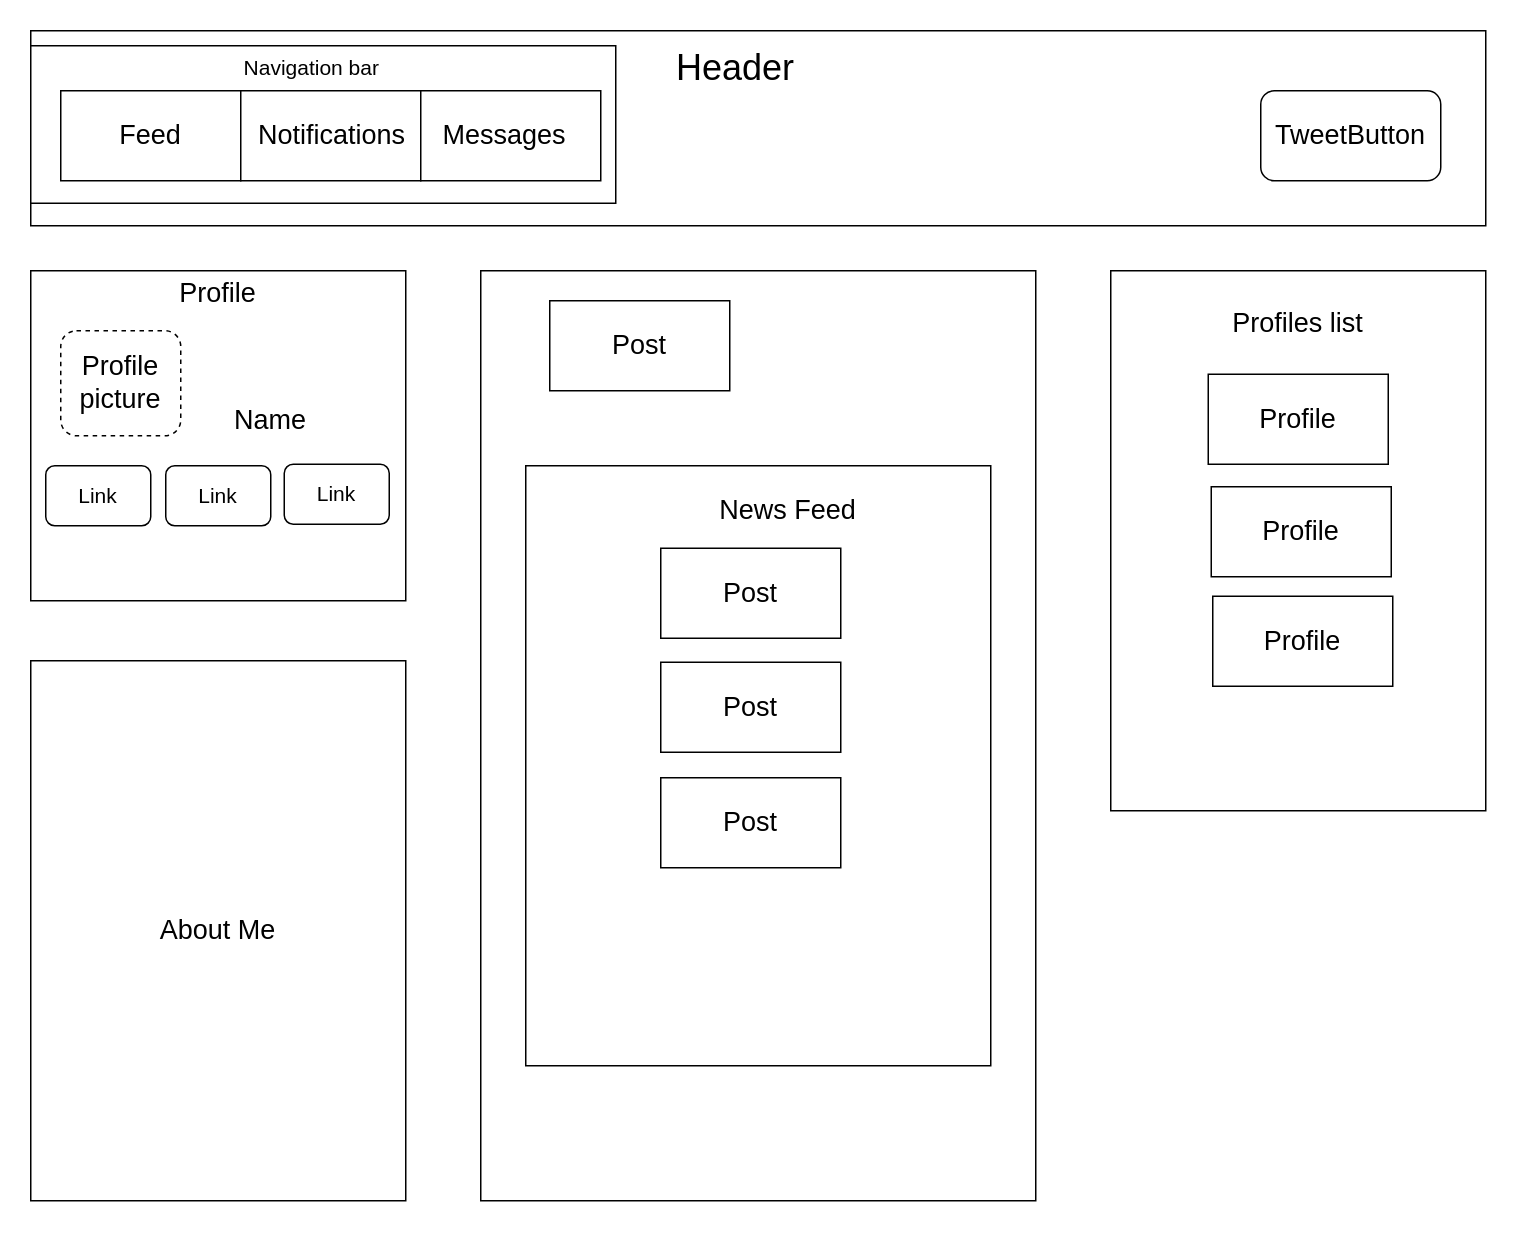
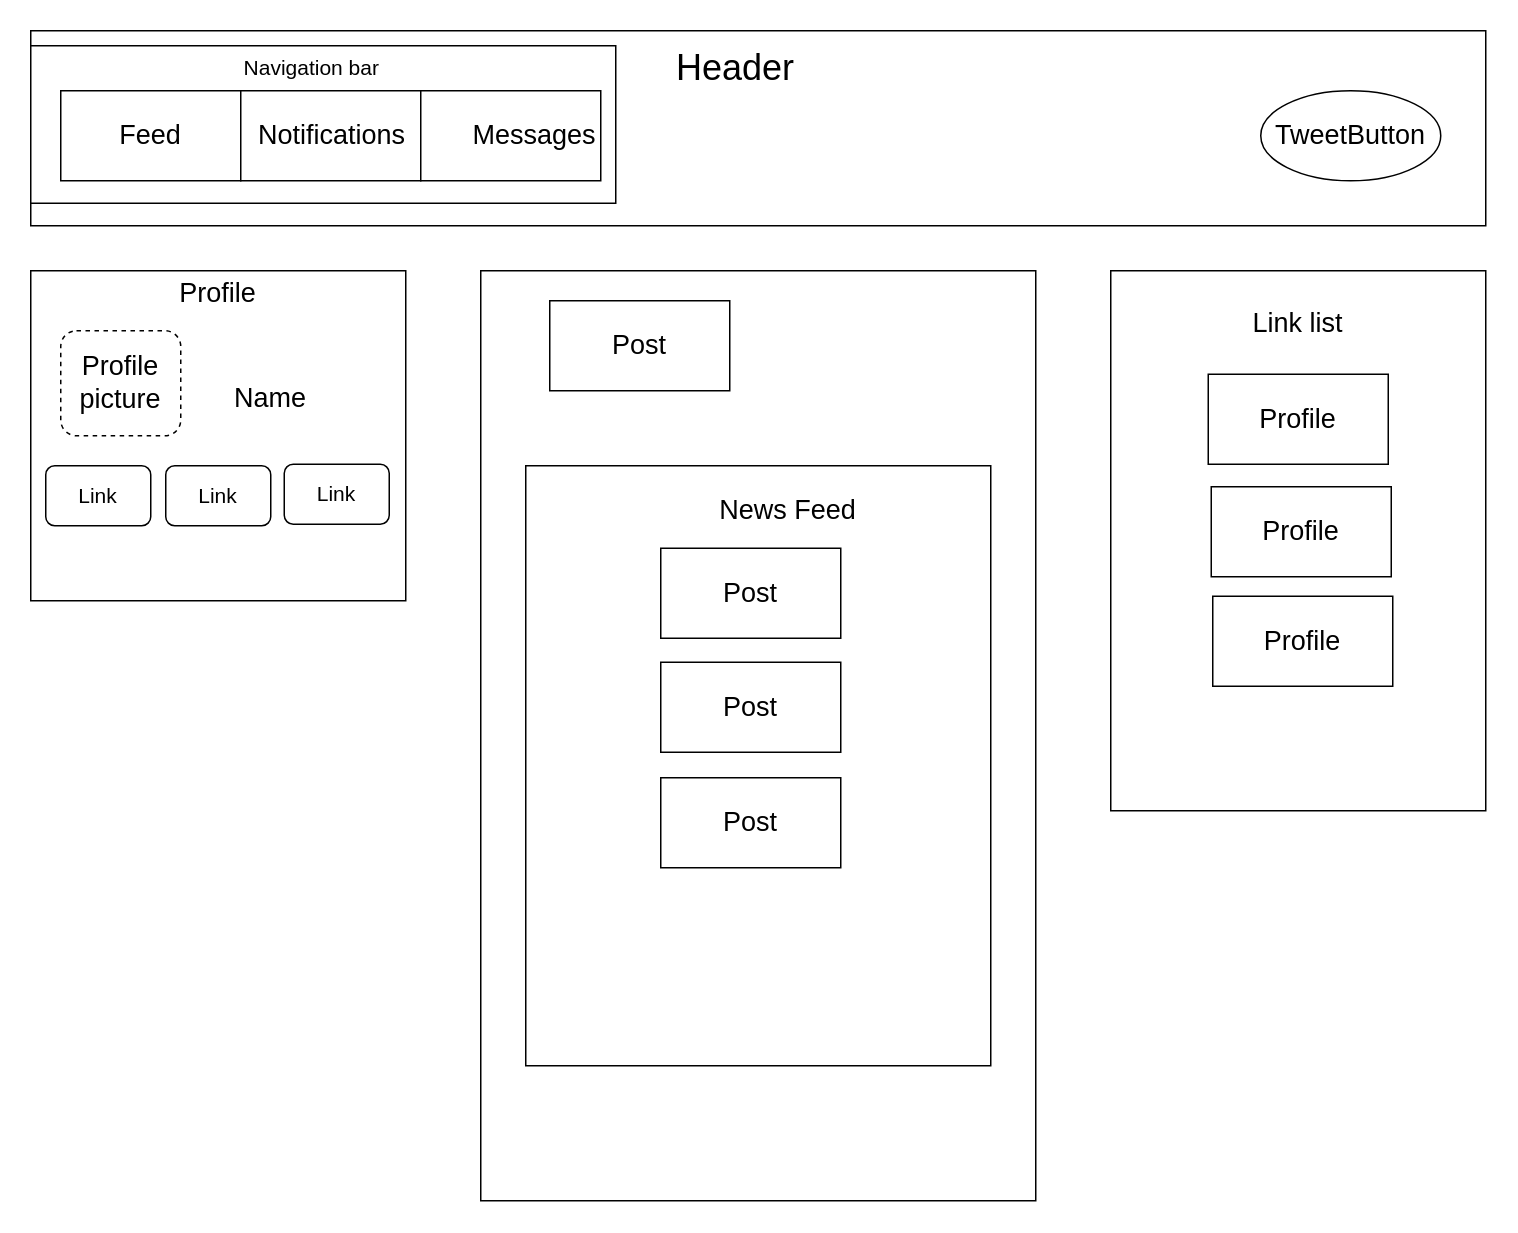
(505, 136) -> (535, 136)
(1351, 136) -> (1351, 136)
(1298, 323) -> (1298, 323)
(271, 421) -> (271, 398)
(218, 931) -> none
